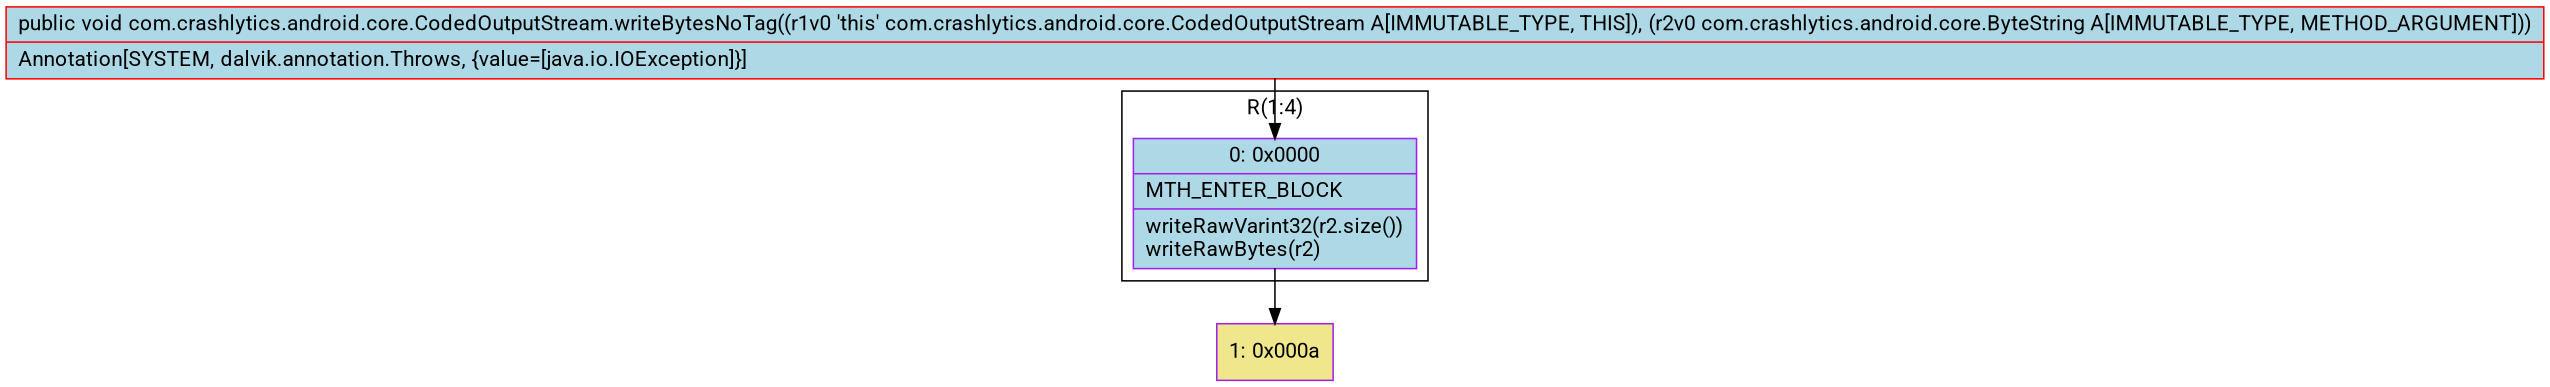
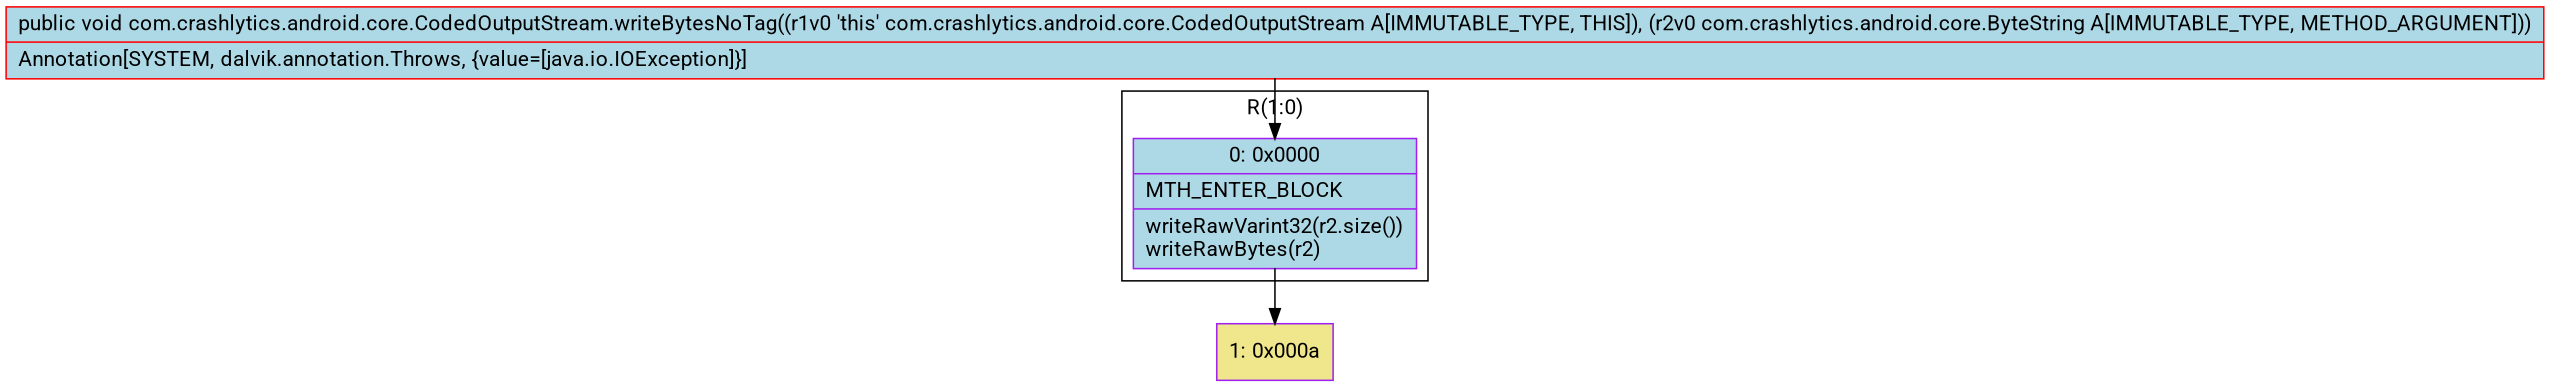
(1275, 109) -> (1275, 109)
